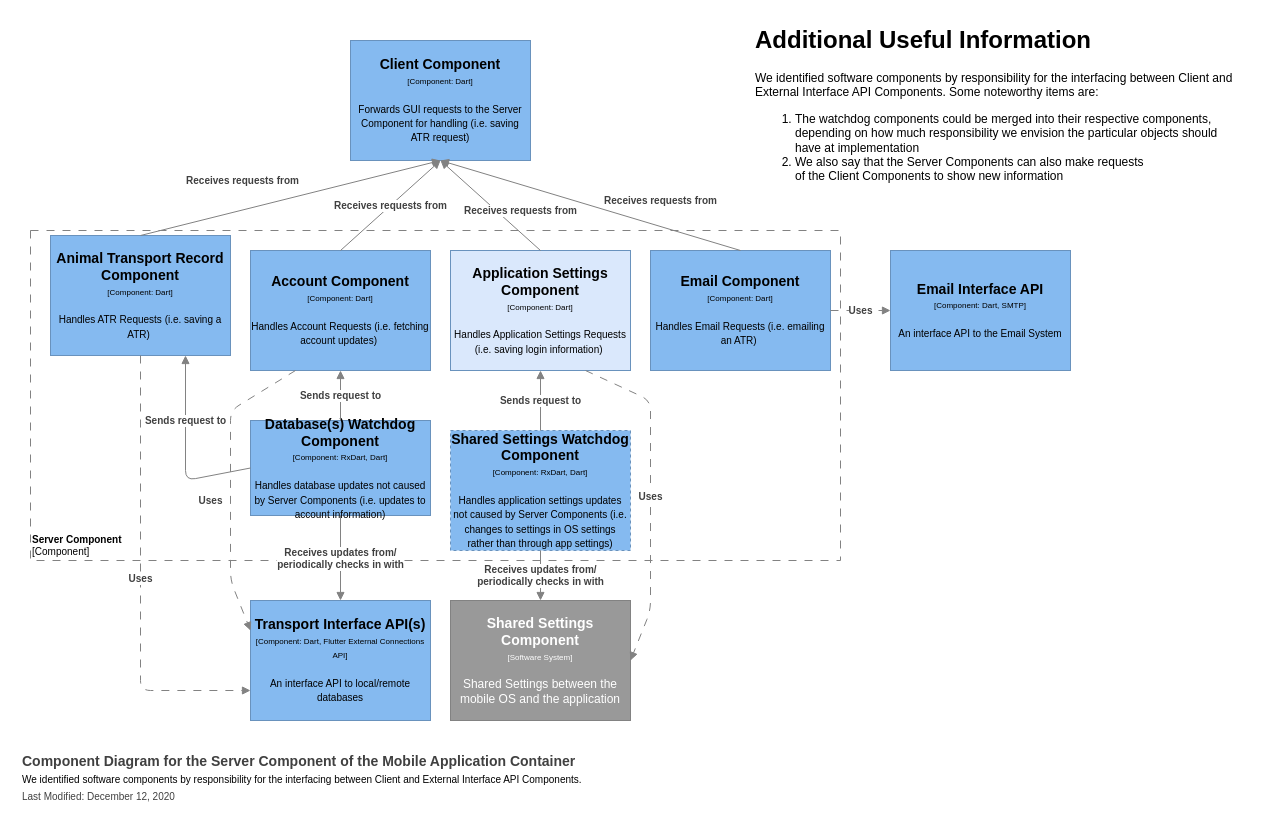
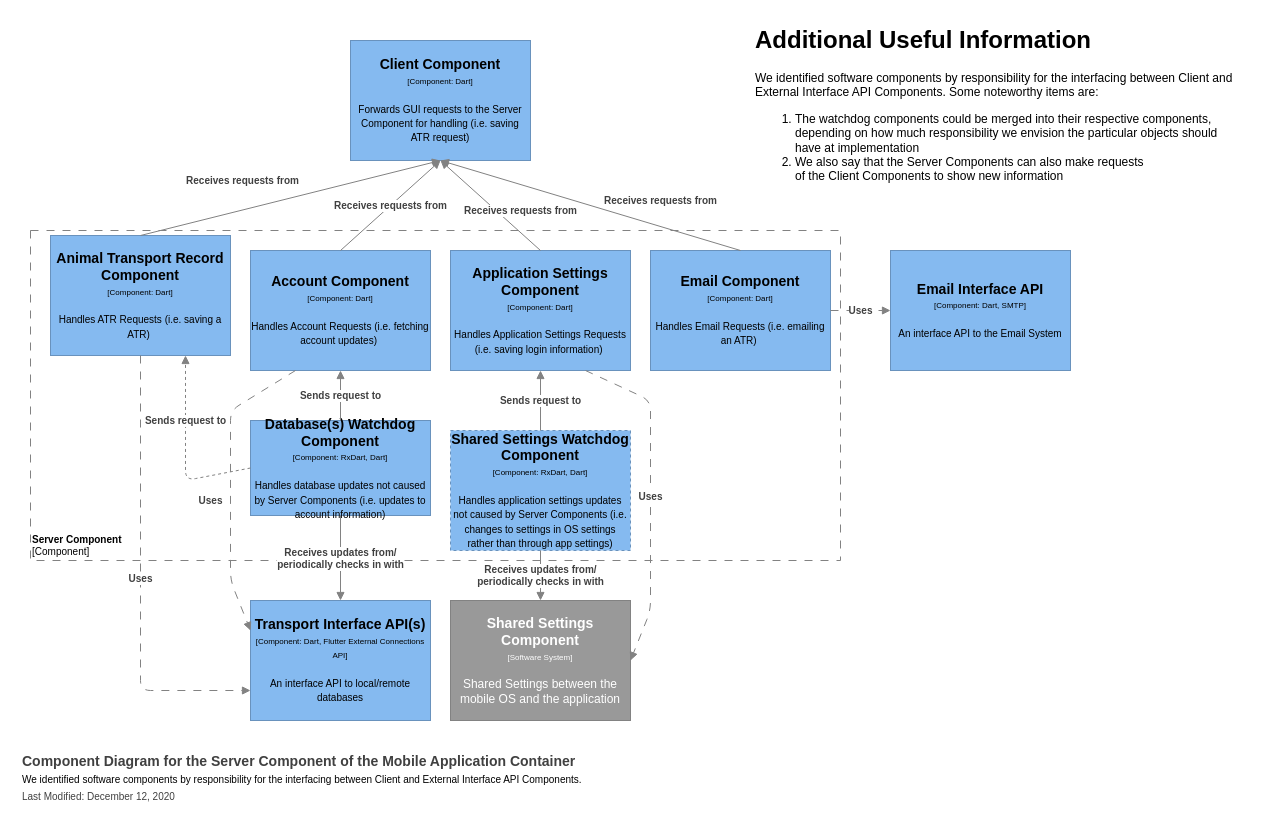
(541, 311) -> (541, 311)
(195, 479) -> (195, 479)
